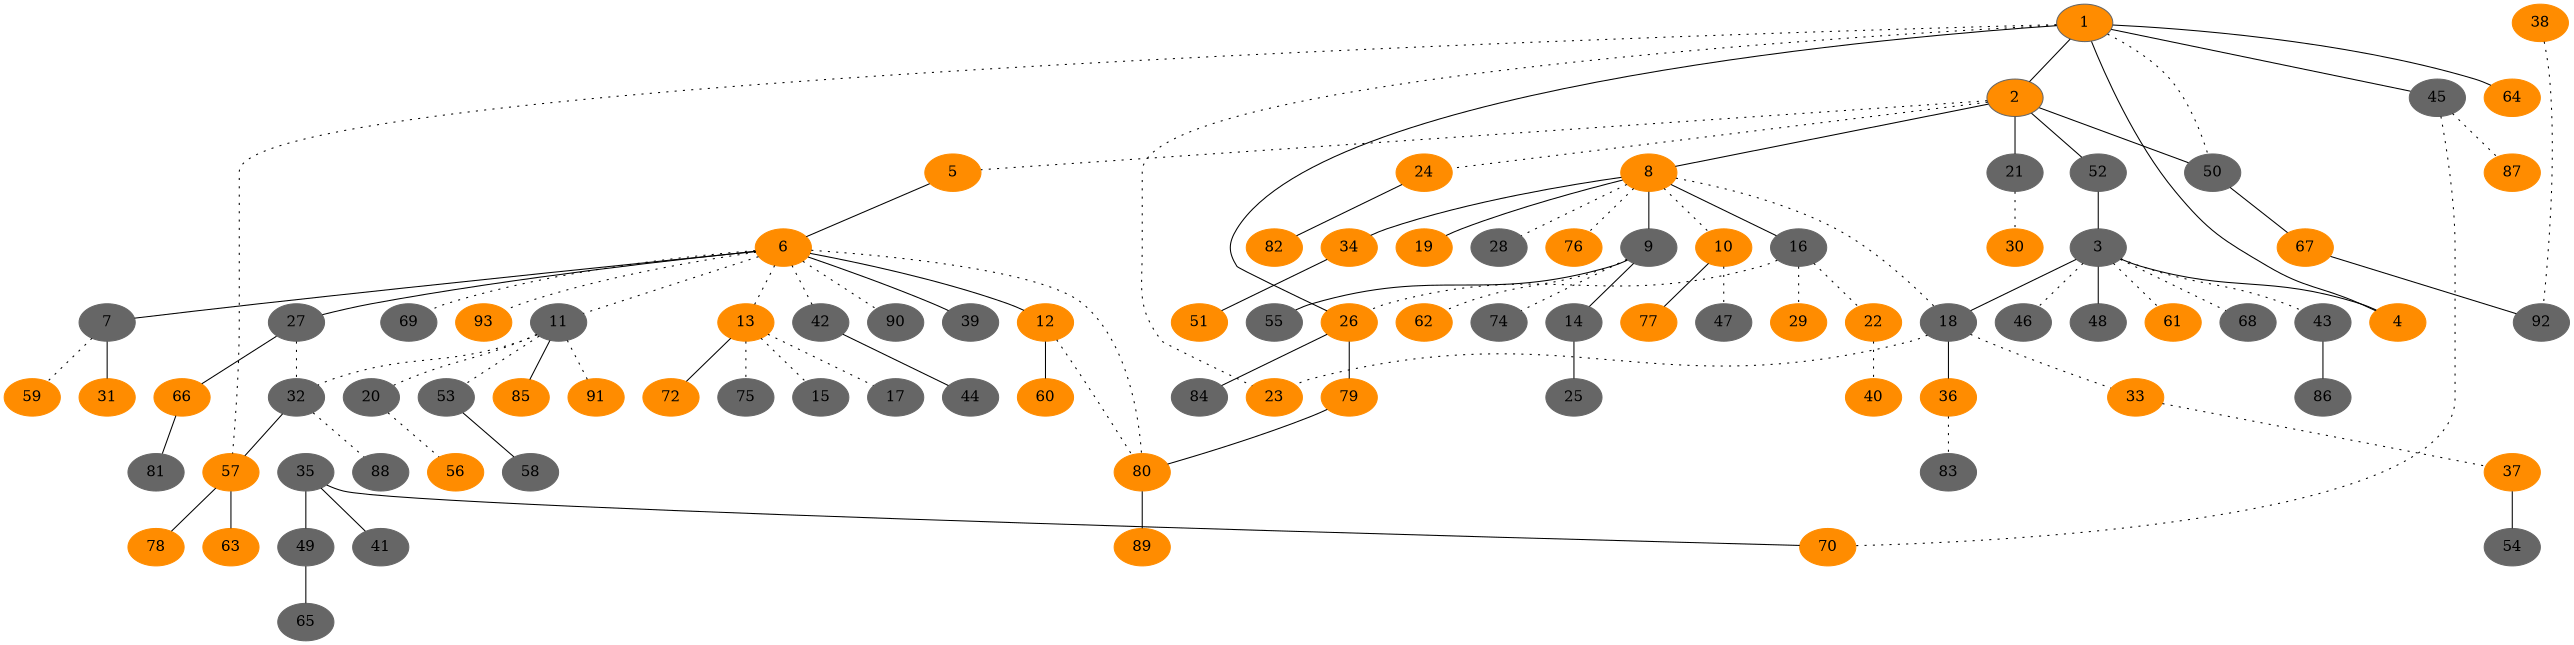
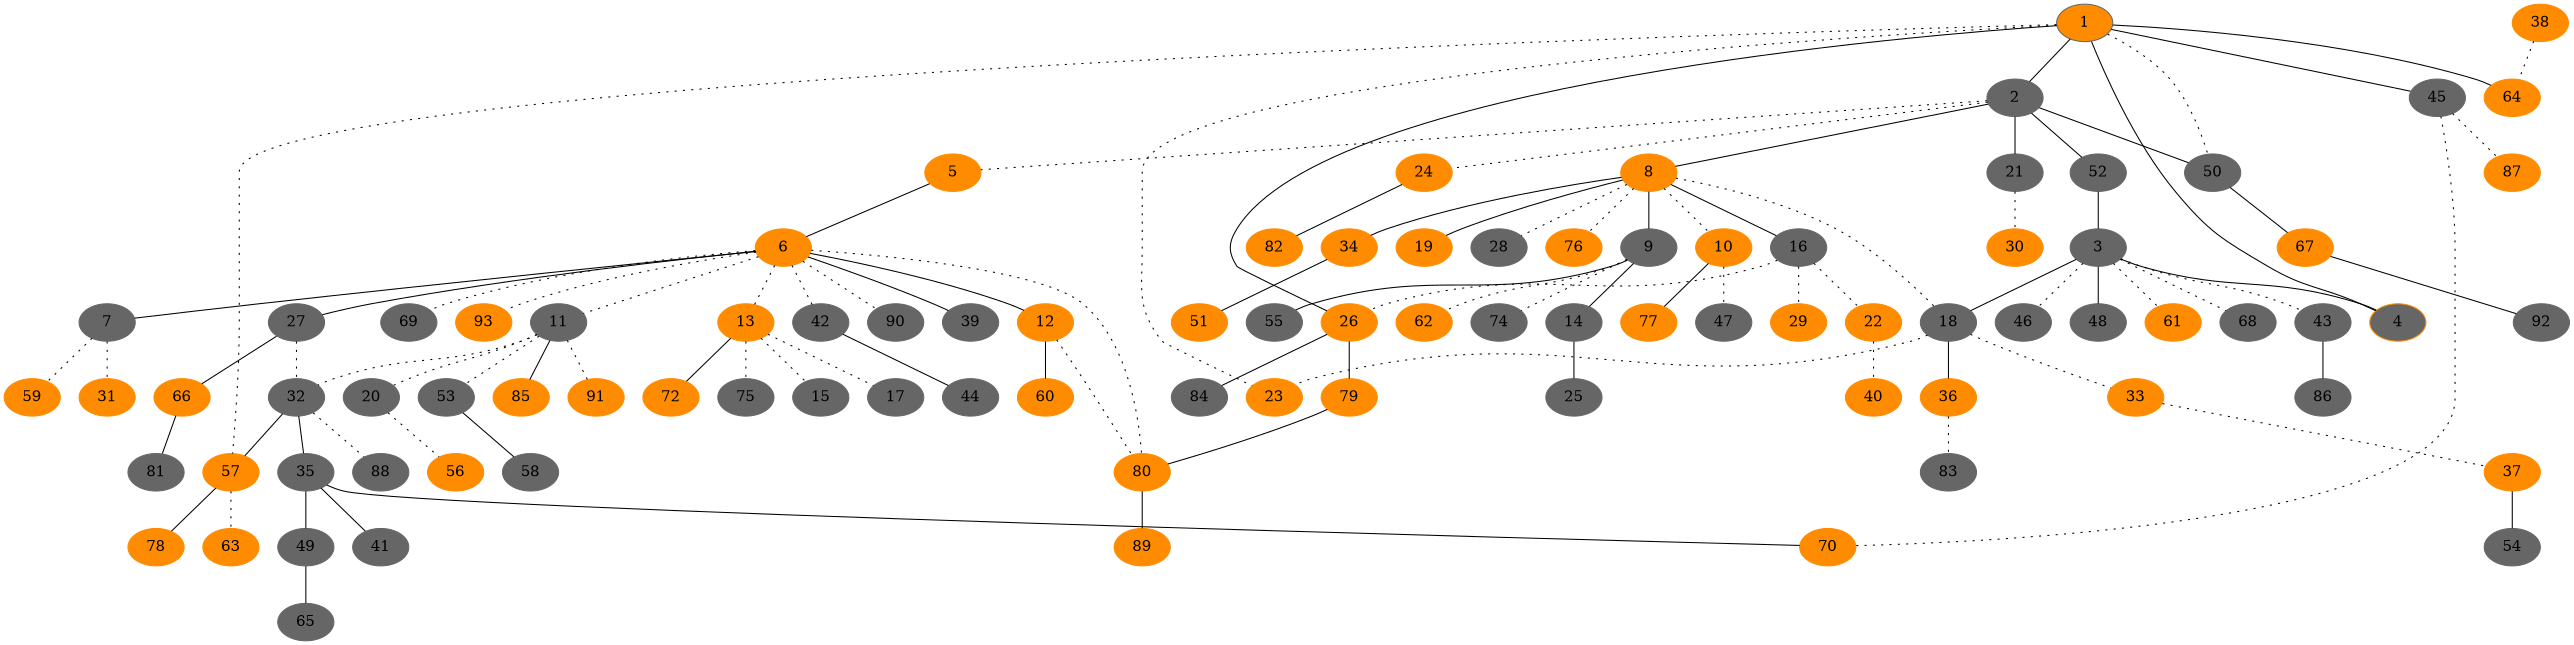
(2015, 98) -> (2015, 98)
(2552, 173) -> (2526, 60)
(2398, 322) -> (2398, 322)
(107, 360) -> (107, 360)
none -> (301, 435)
(231, 510) -> (231, 510)
